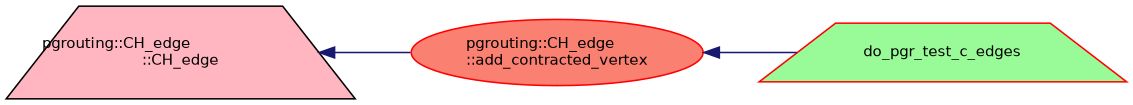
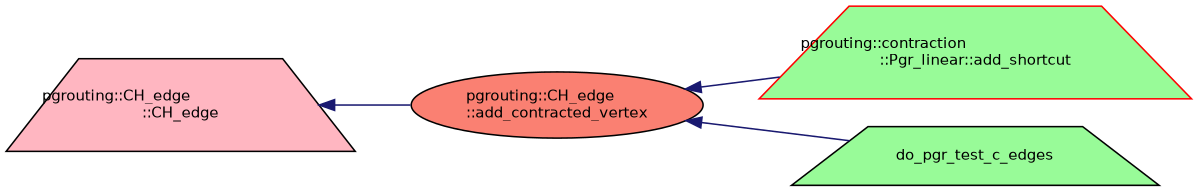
(557, 53) -> (557, 105)
(943, 53) -> (975, 156)
none -> (975, 53)
